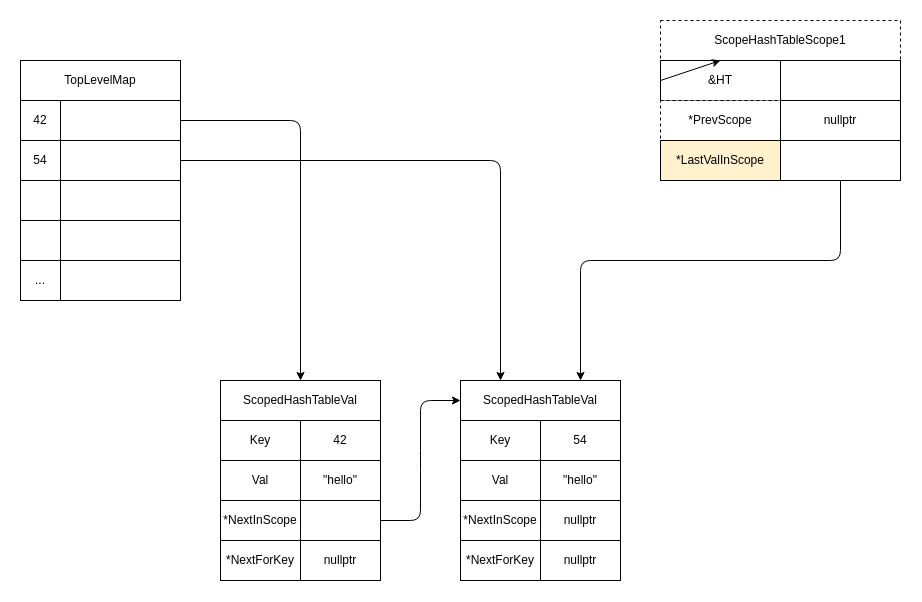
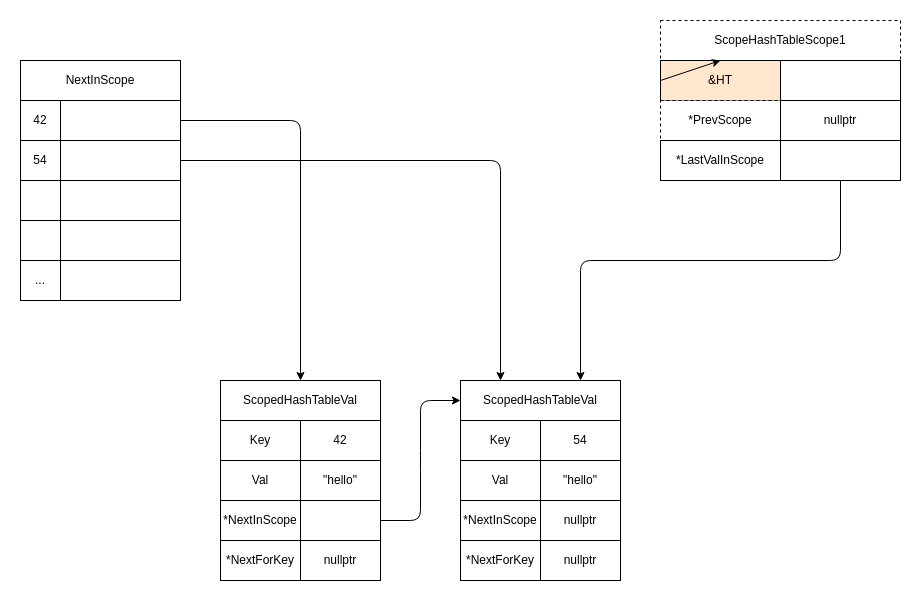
(101, 81) -> (101, 81)
(721, 81) -> (721, 81)
(721, 161) -> (721, 161)
